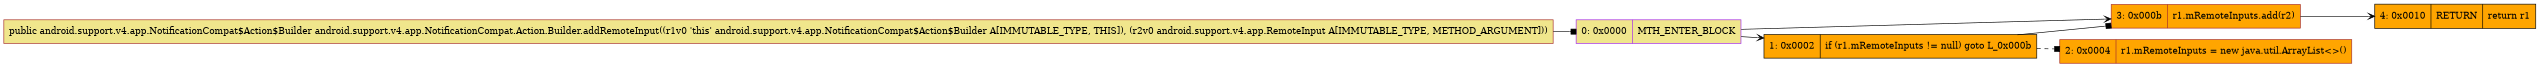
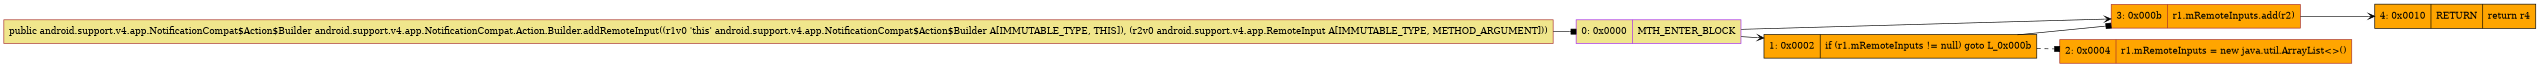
(2509, 16) -> (2509, 16)
